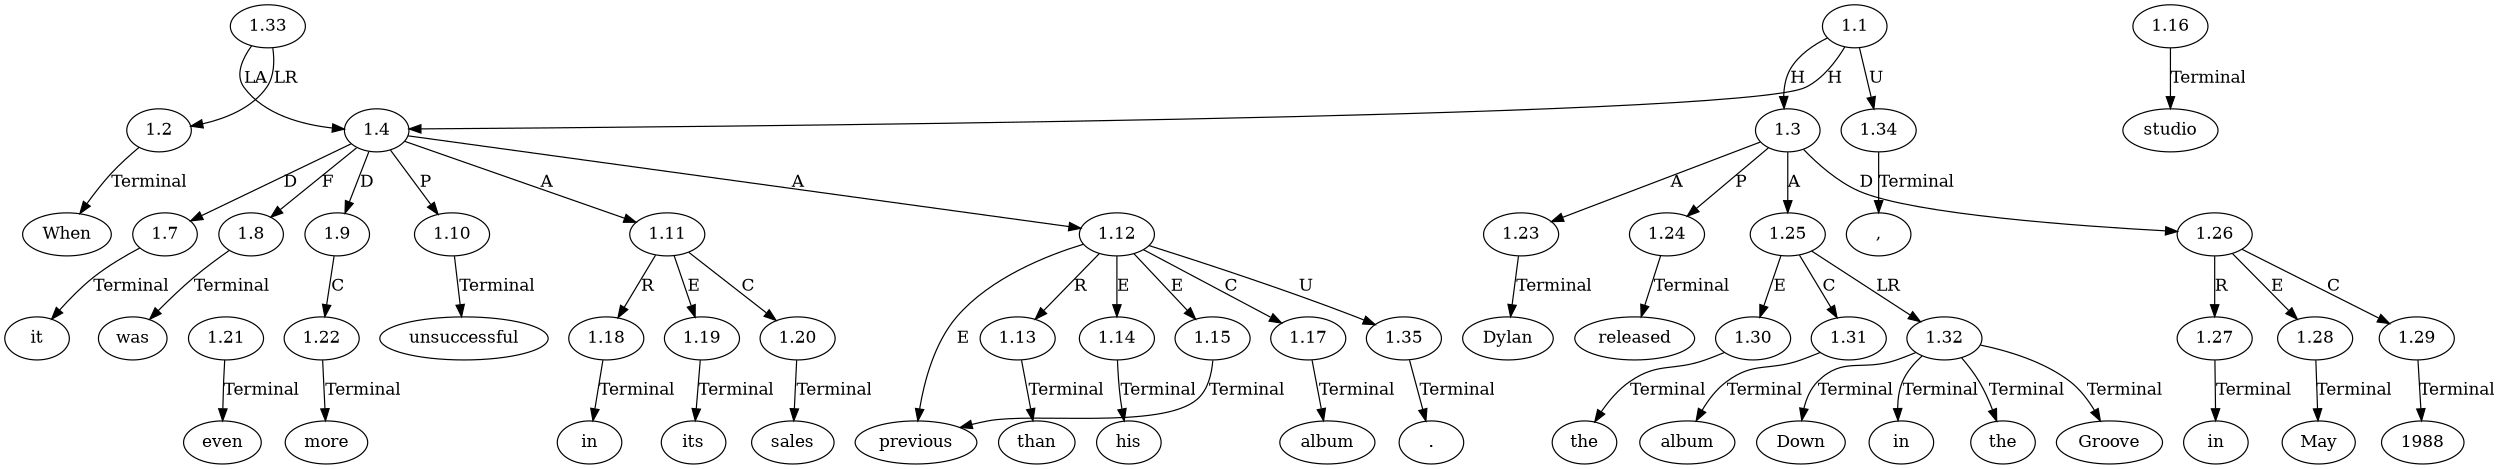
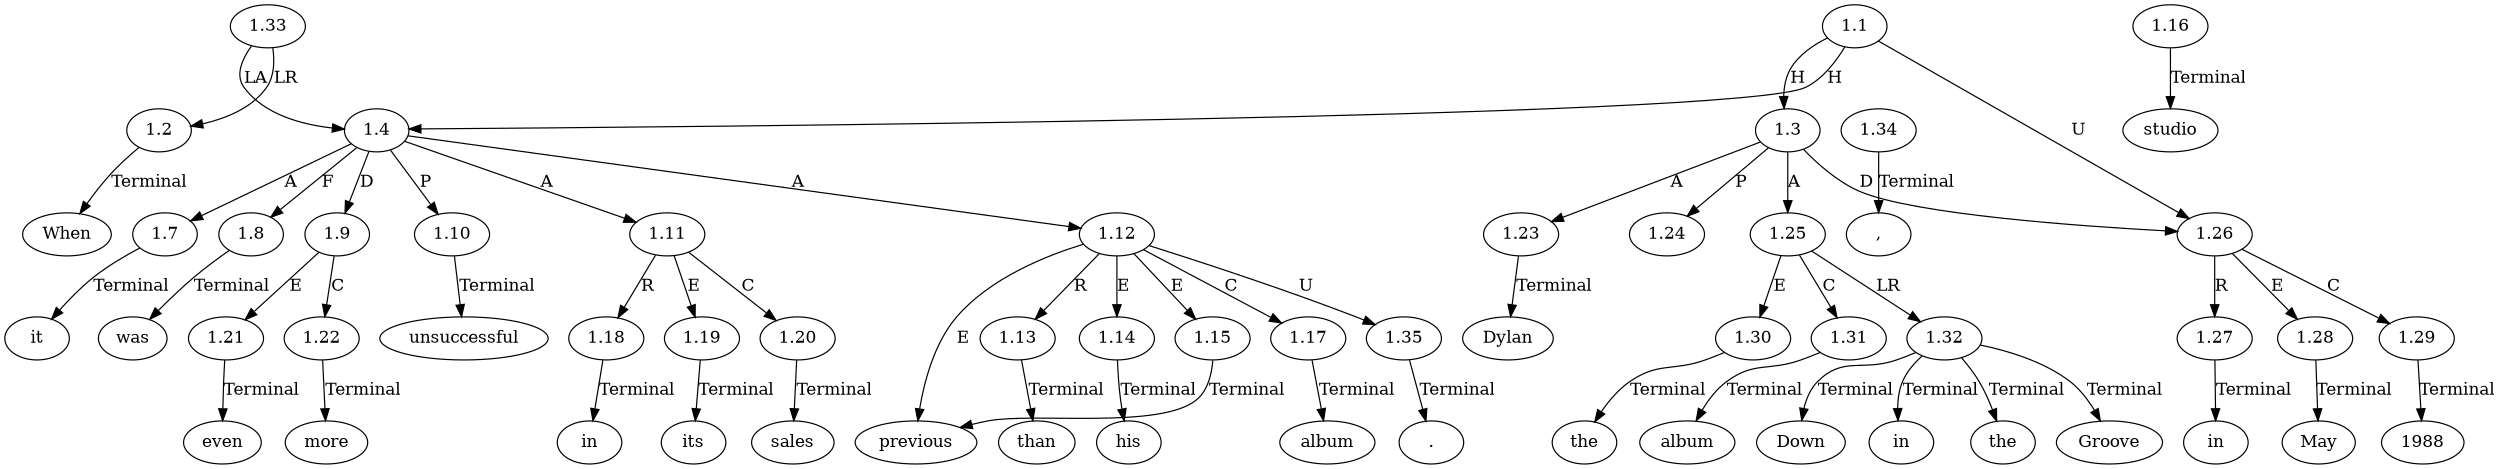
(1865, 72) -> (2028, 127)
(291, 182) -> (291, 182)
none -> (287, 282)
(1635, 338) -> none
